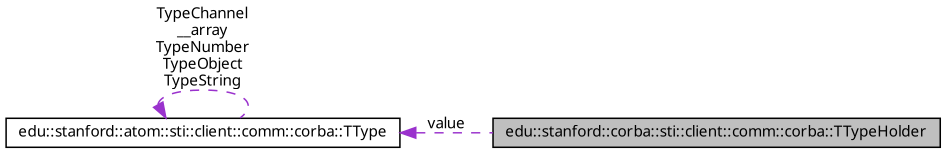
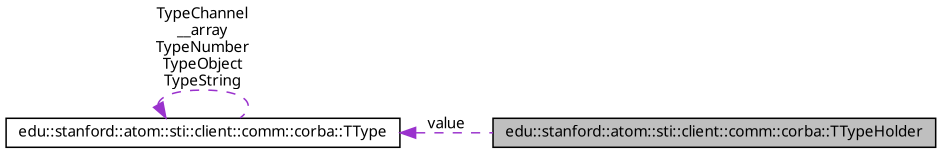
(717, 133) -> (714, 133)
